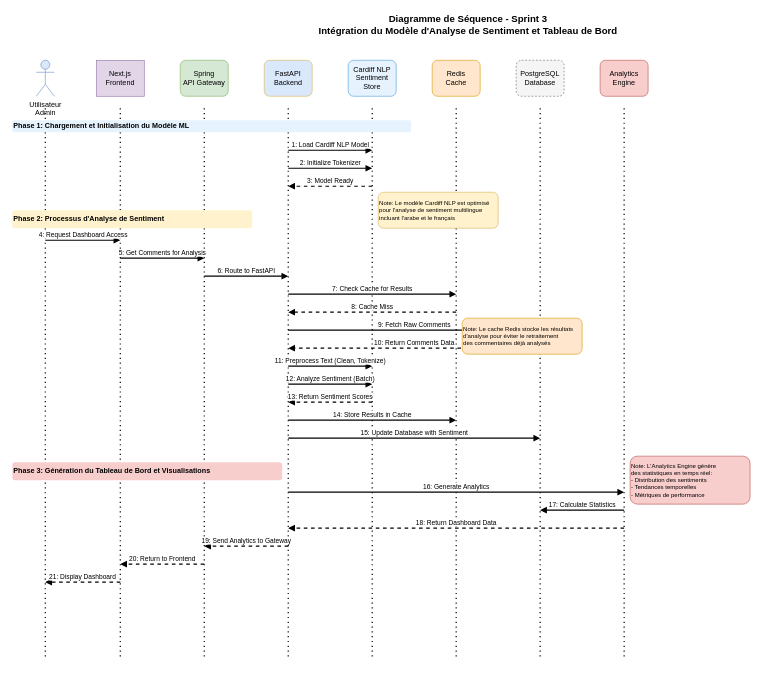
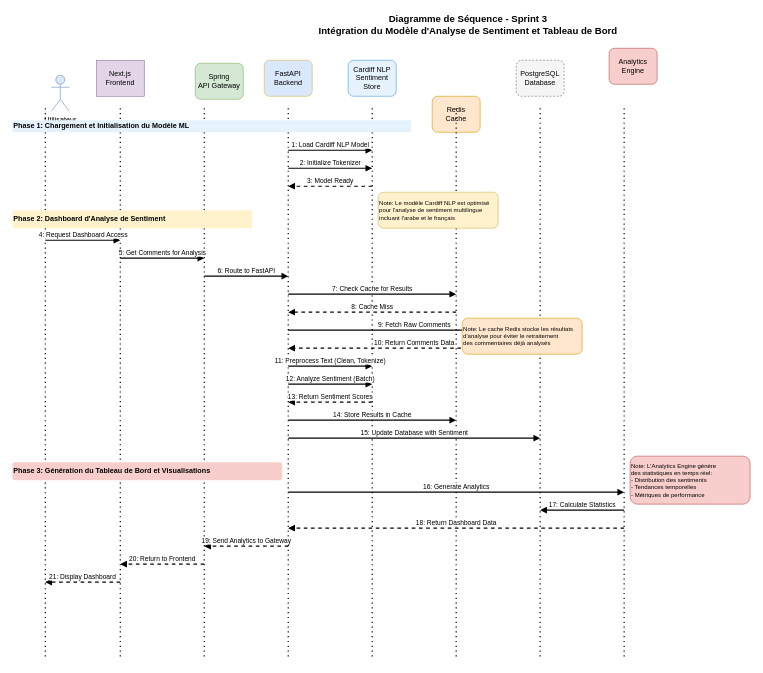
(45, 78) -> (60, 93)
(204, 78) -> (219, 81)
(456, 78) -> (456, 114)
(624, 78) -> (633, 66)
(88, 219) -> (88, 219)
